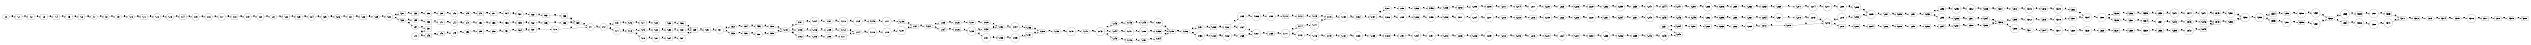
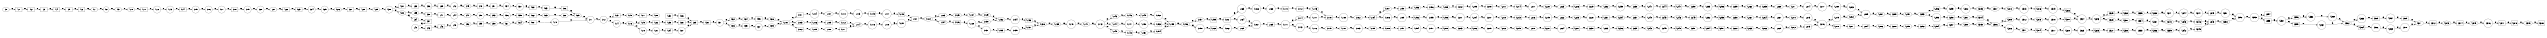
(2279, 14) -> (2288, 19)
(1671, 30) -> (1685, 29)
